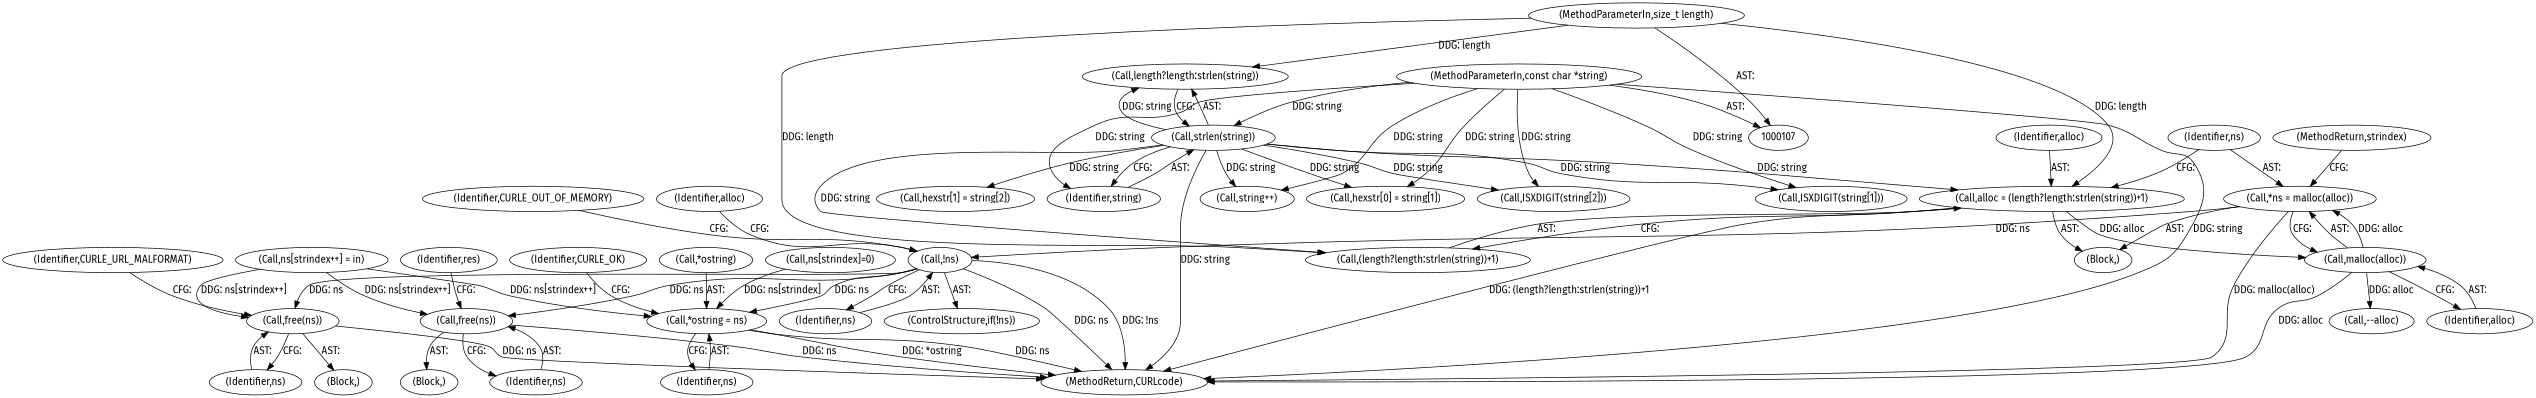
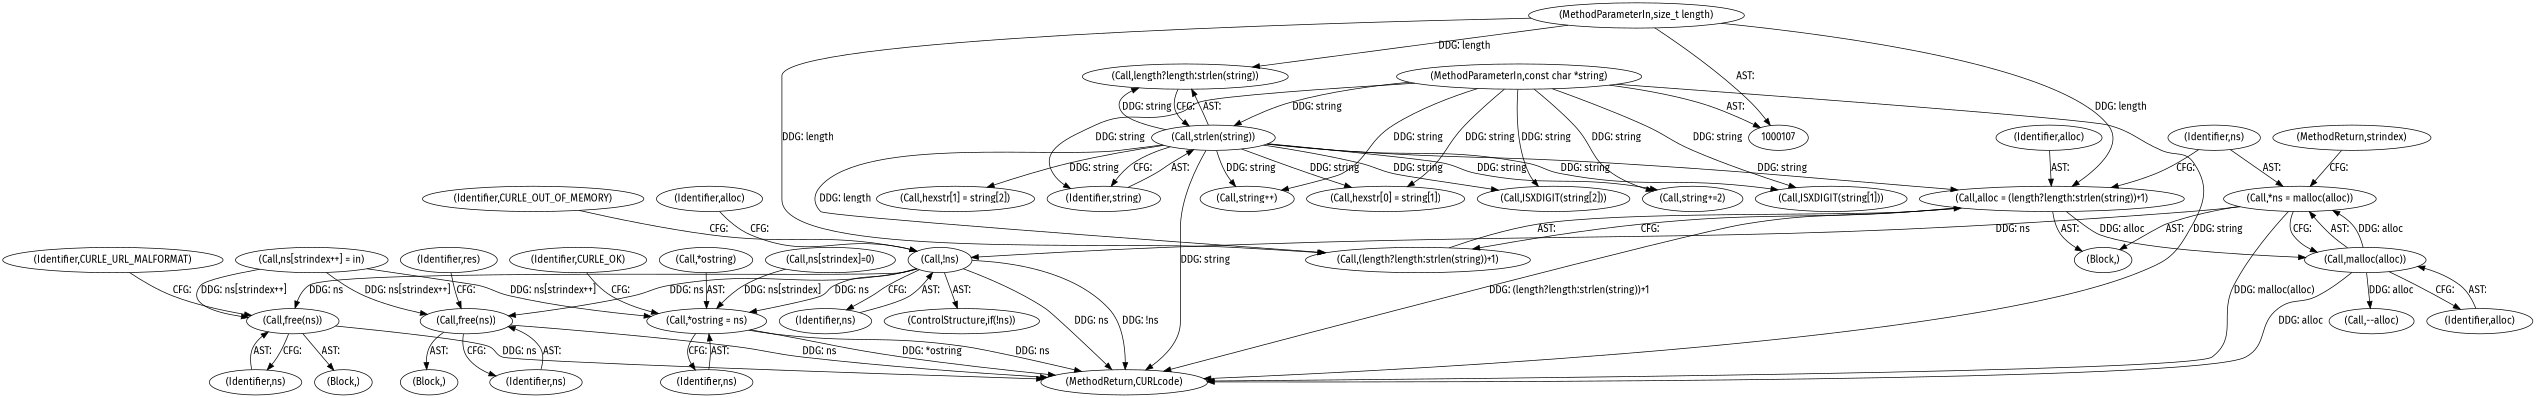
(846, 199) -> (846, 199)
none -> (1693, 199)
